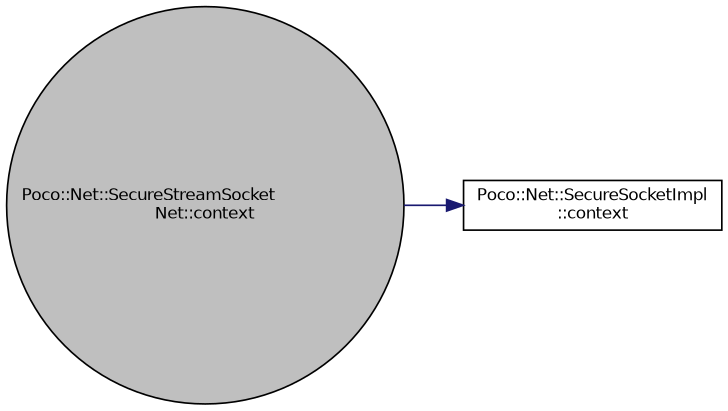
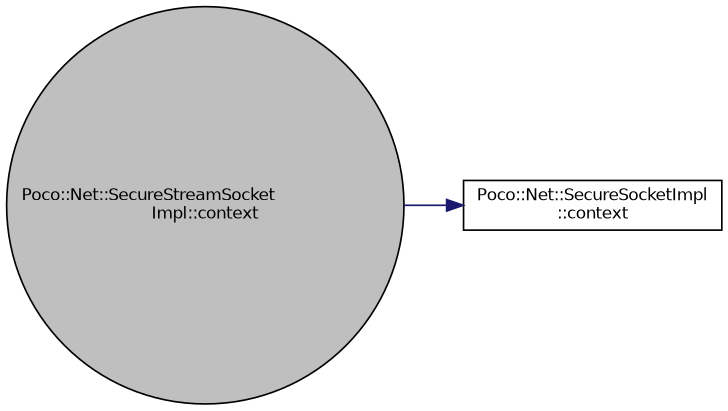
(205, 205) -> (205, 205)
